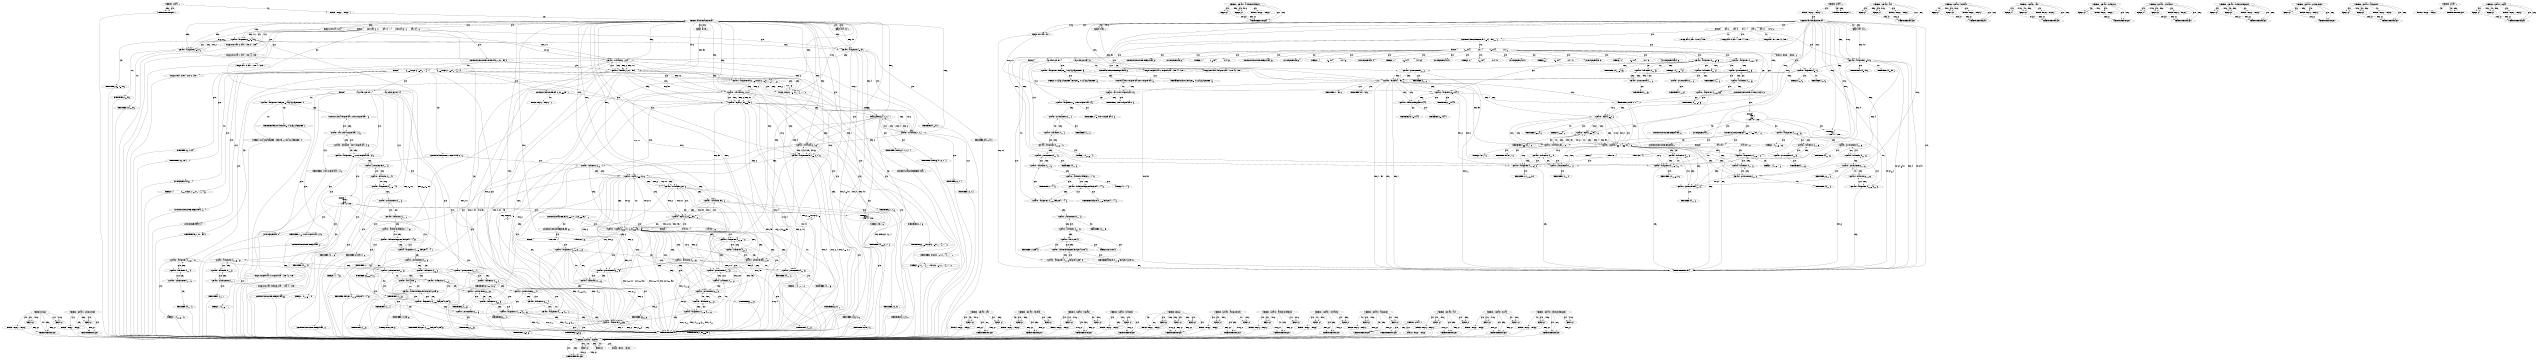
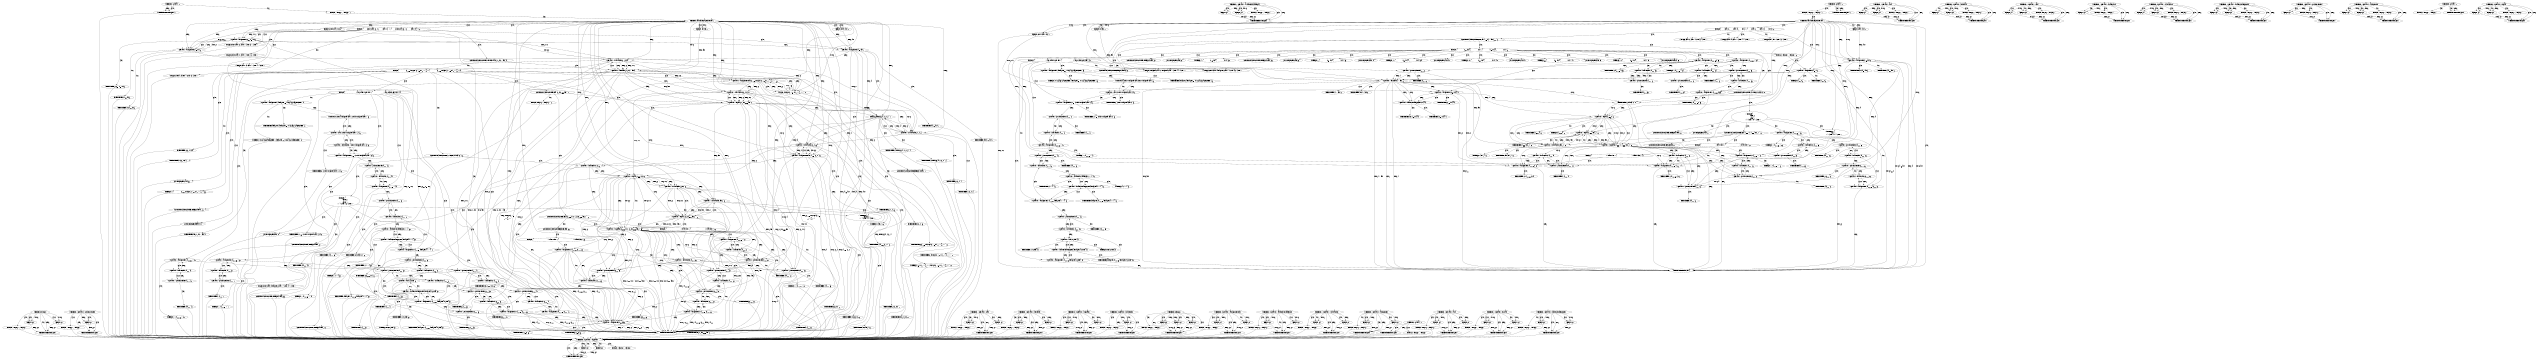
(458, 208) -> (559, 155)
(274, 276) -> none
